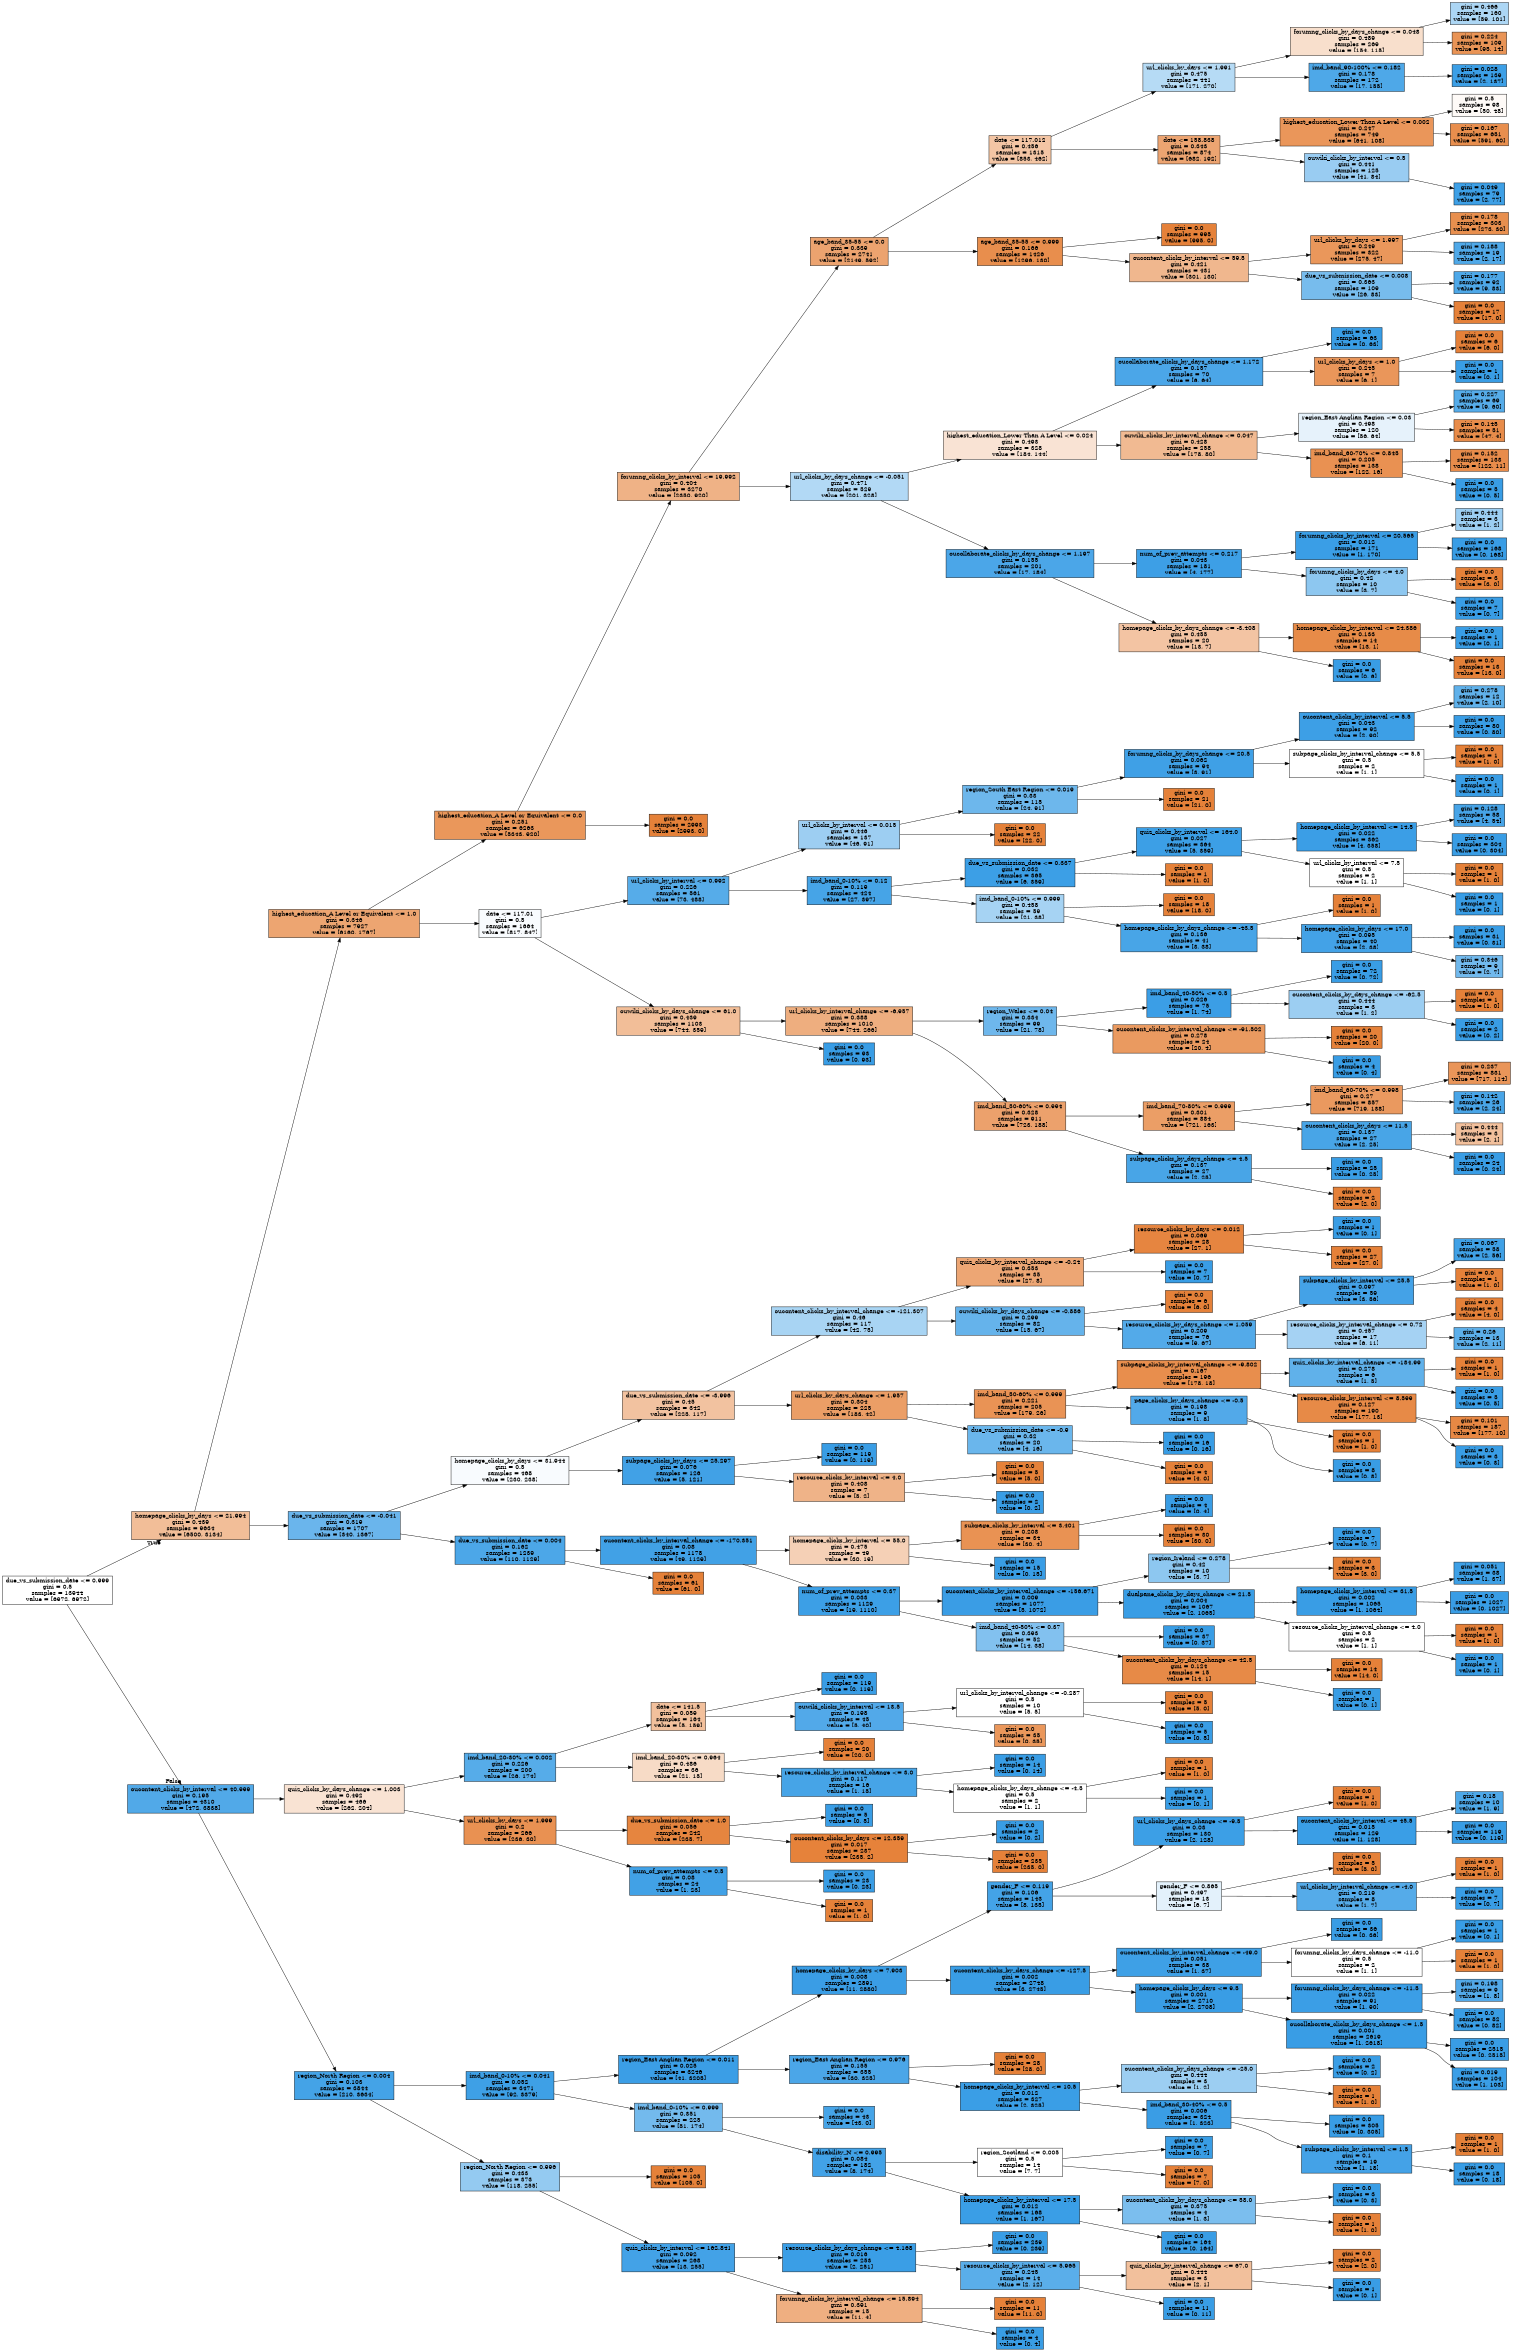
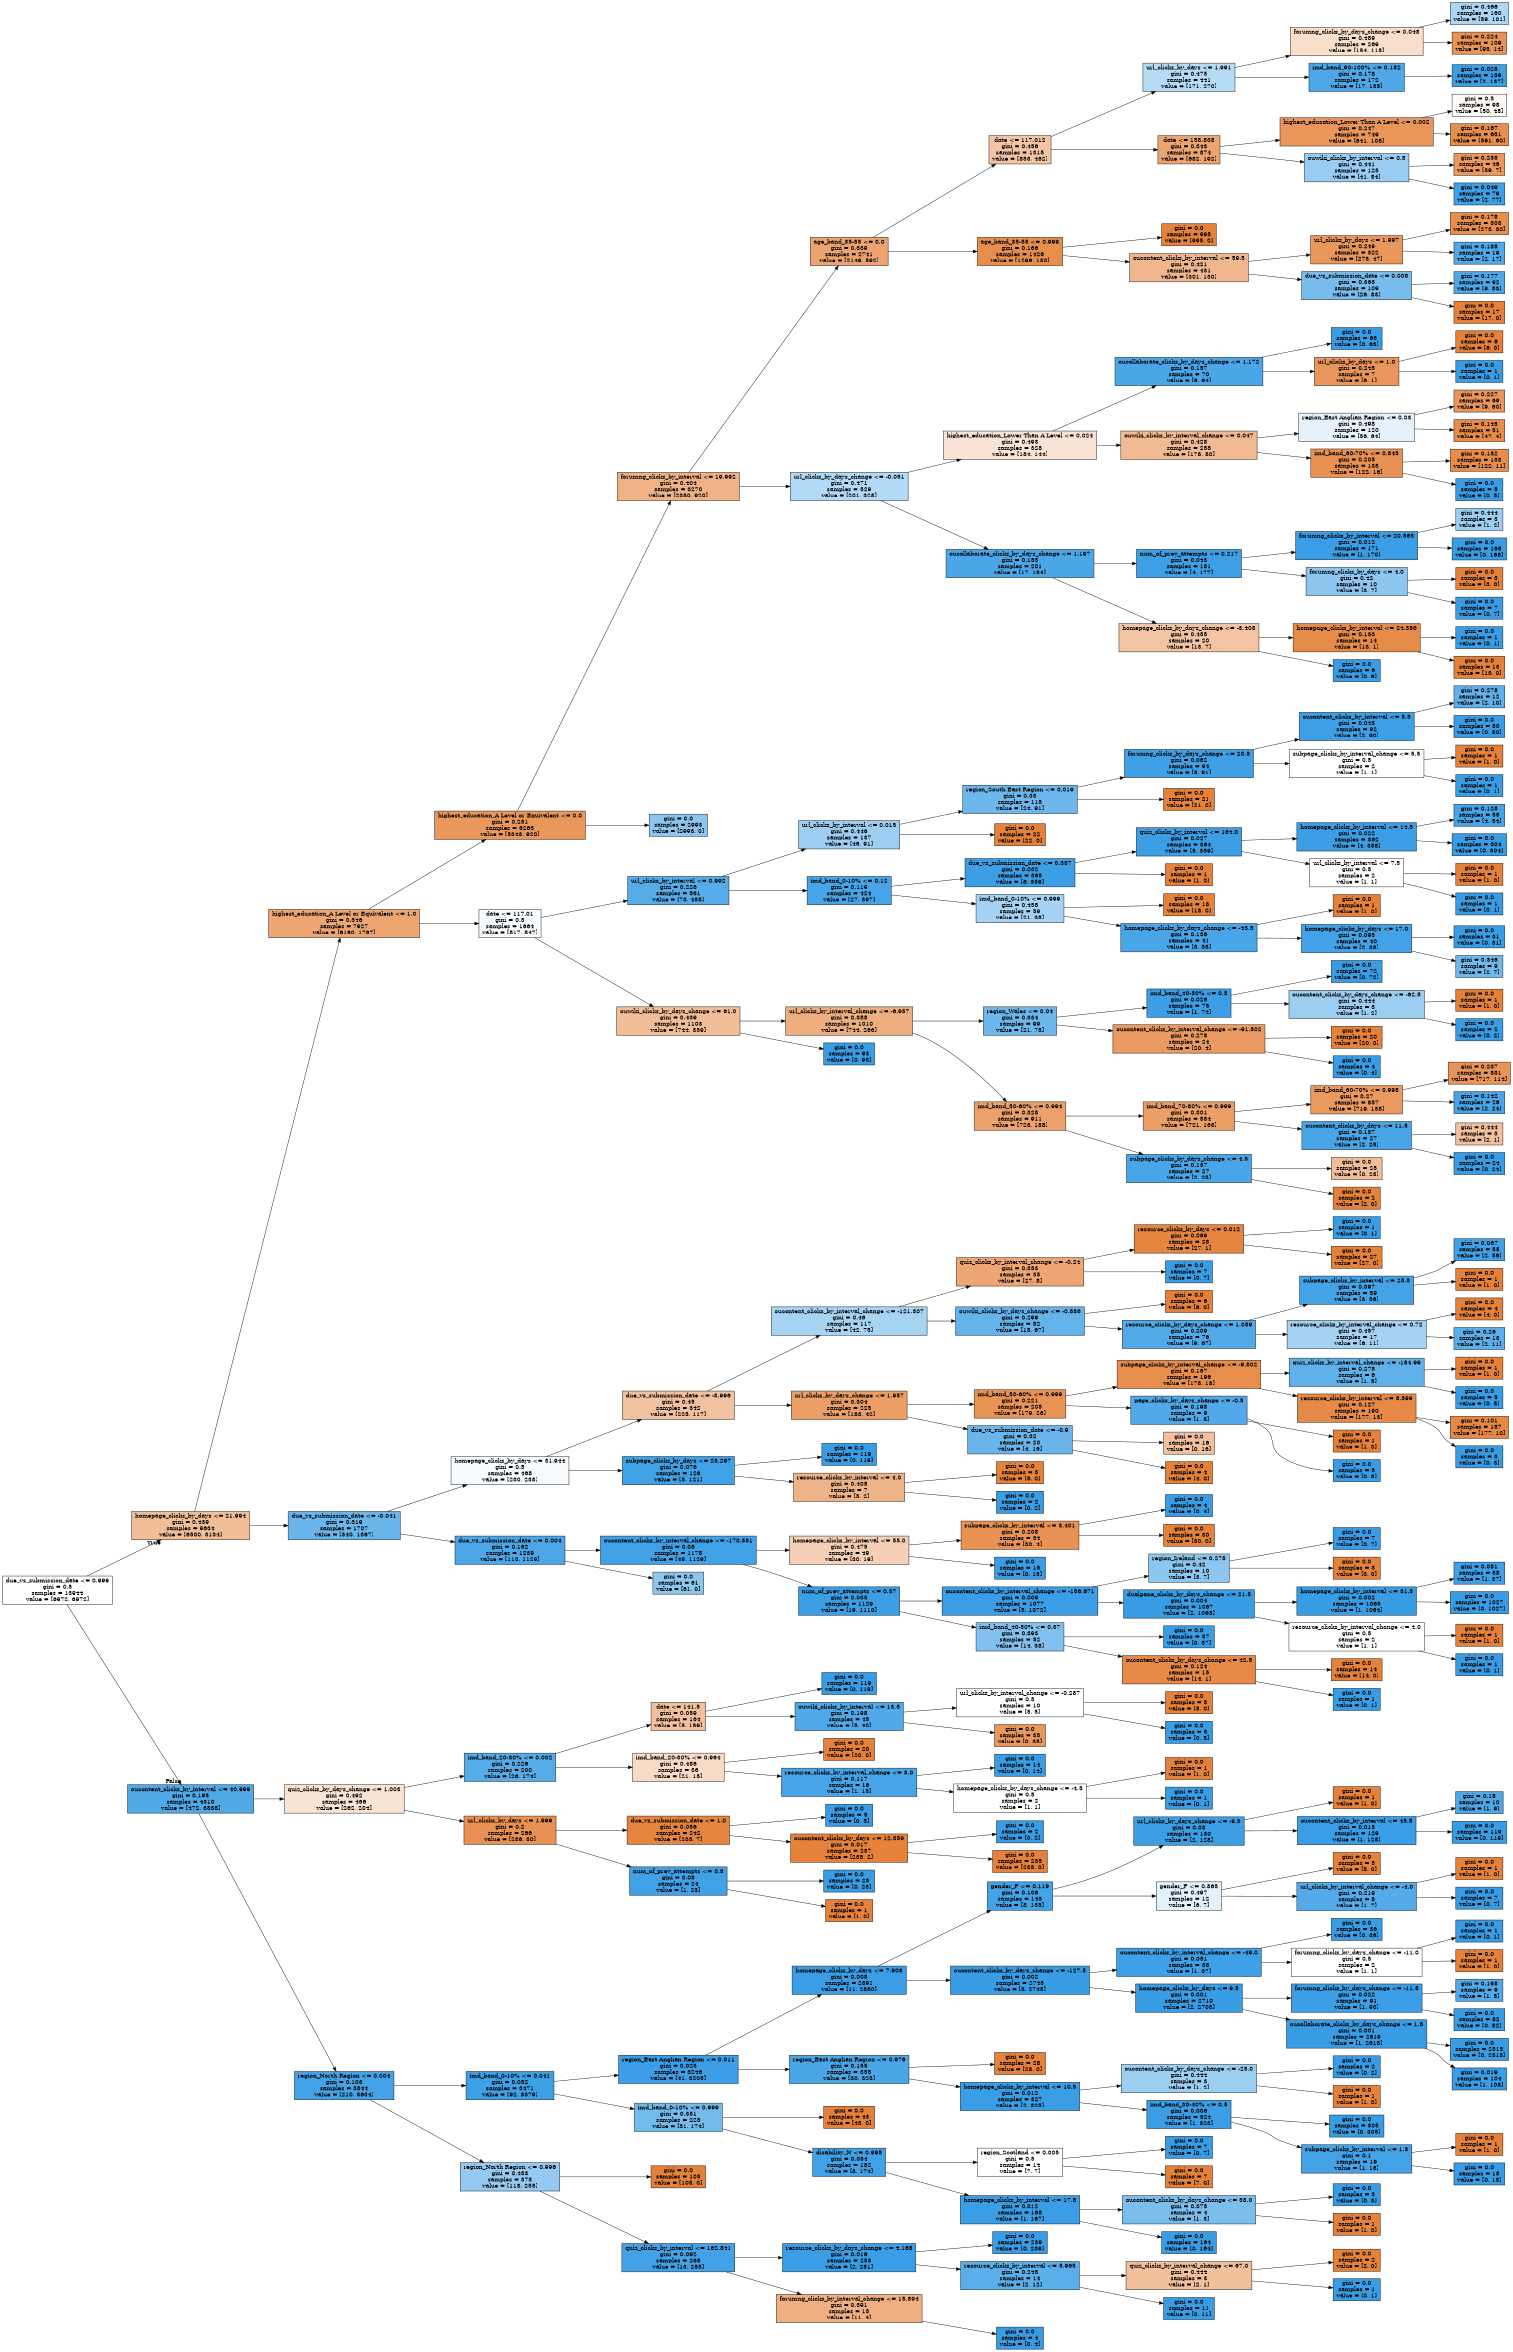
none -> (1479, 164)
(1479, 401) -> (1479, 401)
(678, 825) -> (678, 825)
(1357, 1169) -> (1357, 1169)
(1189, 1443) -> (1189, 1443)
(678, 1583) -> (678, 1583)
(1189, 1896) -> (1189, 1896)
(849, 2117) -> (849, 2117)
(1020, 2309) -> none
